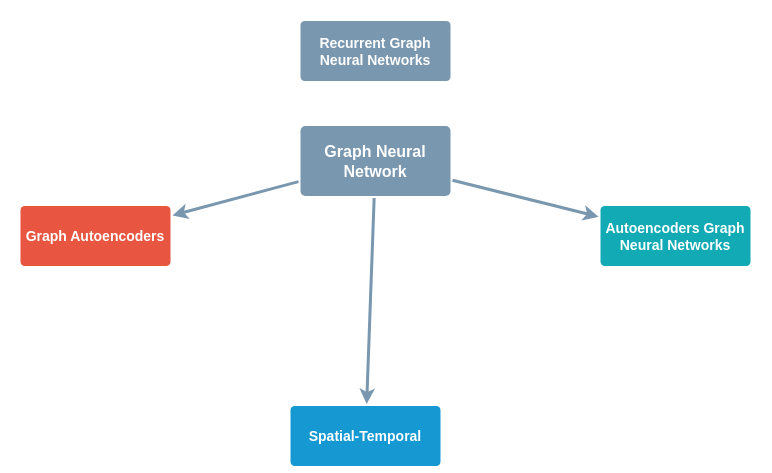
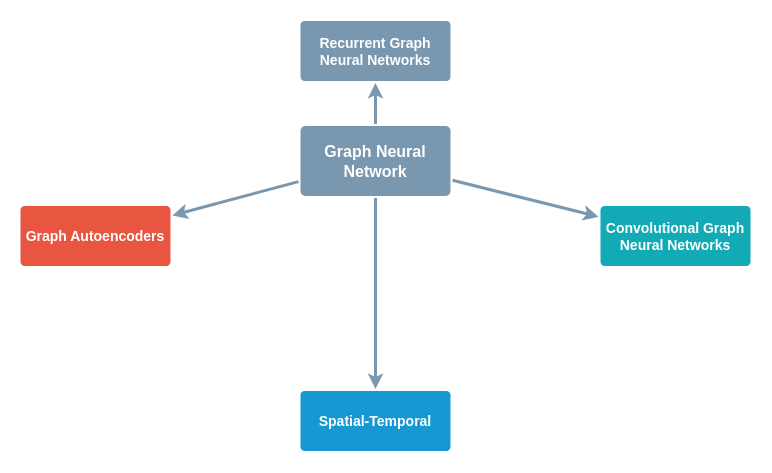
none -> (376, 109)
(676, 237) -> (676, 237)
(366, 436) -> (376, 421)
